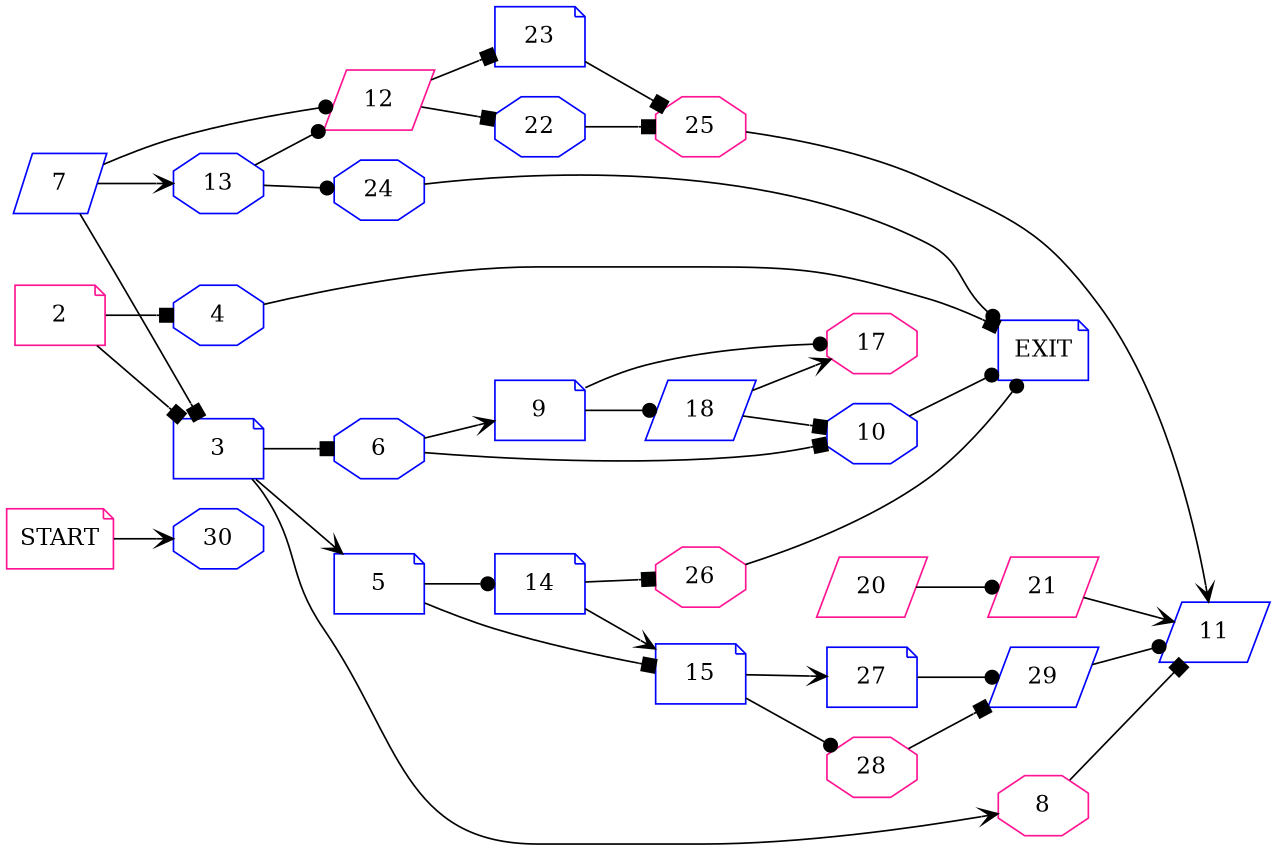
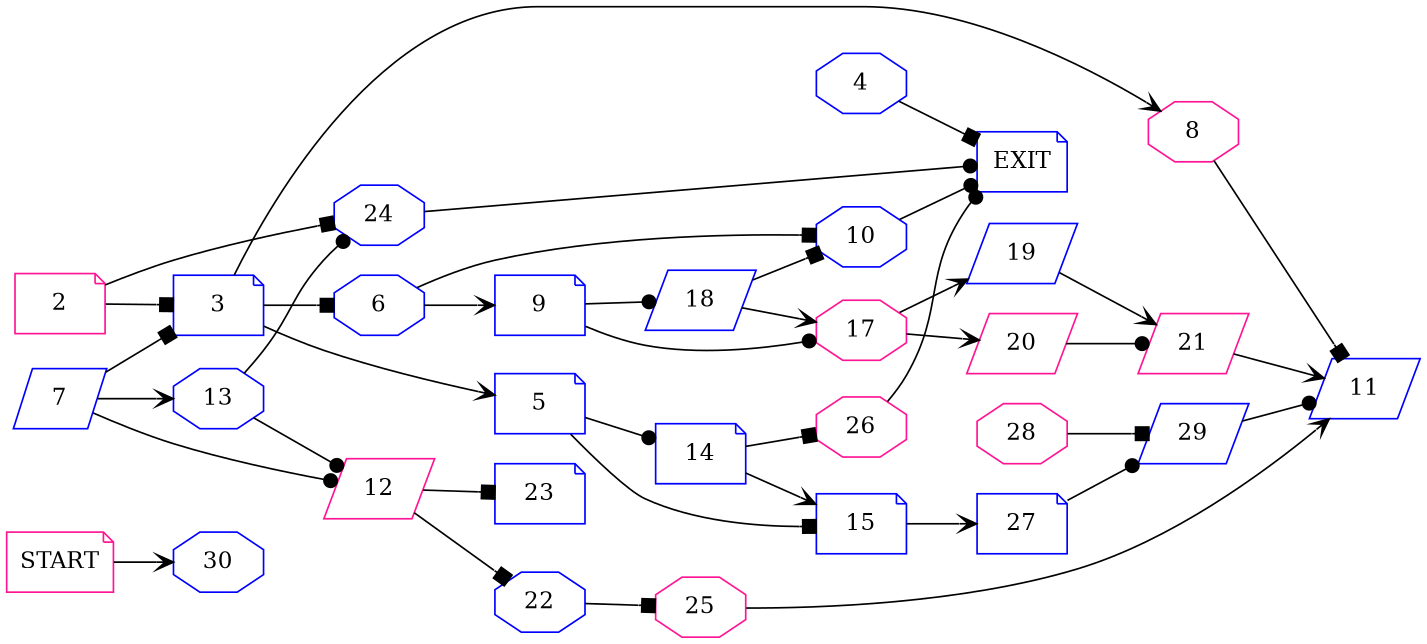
(618, 80) -> none
none -> (1022, 254)
(127, 315) -> (210, 250)
none -> (934, 336)
(785, 720) -> none
